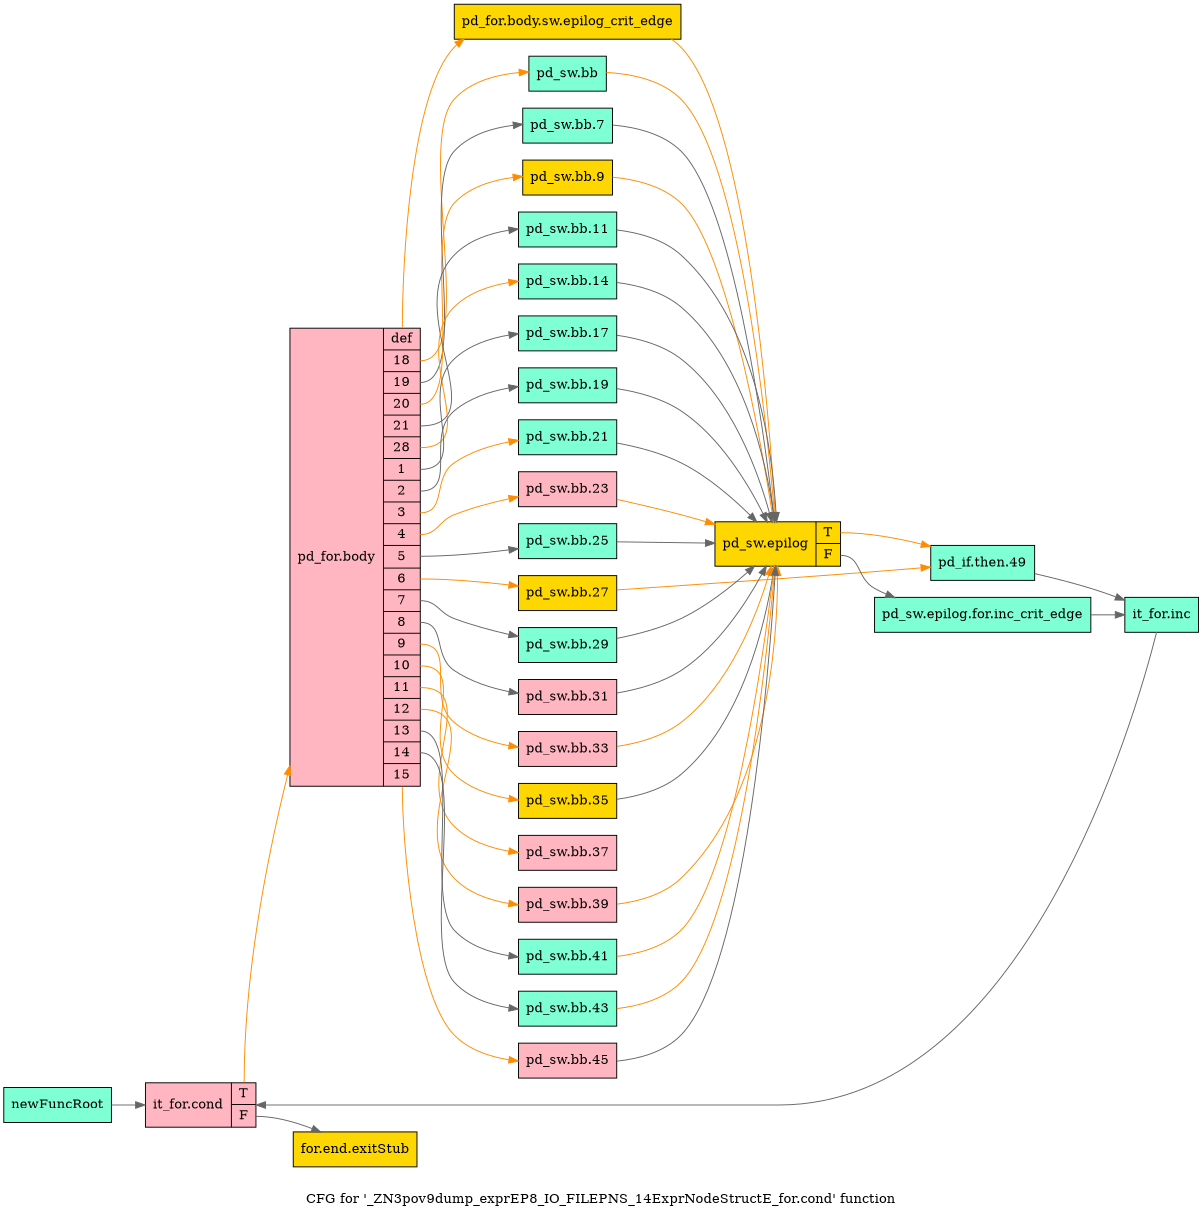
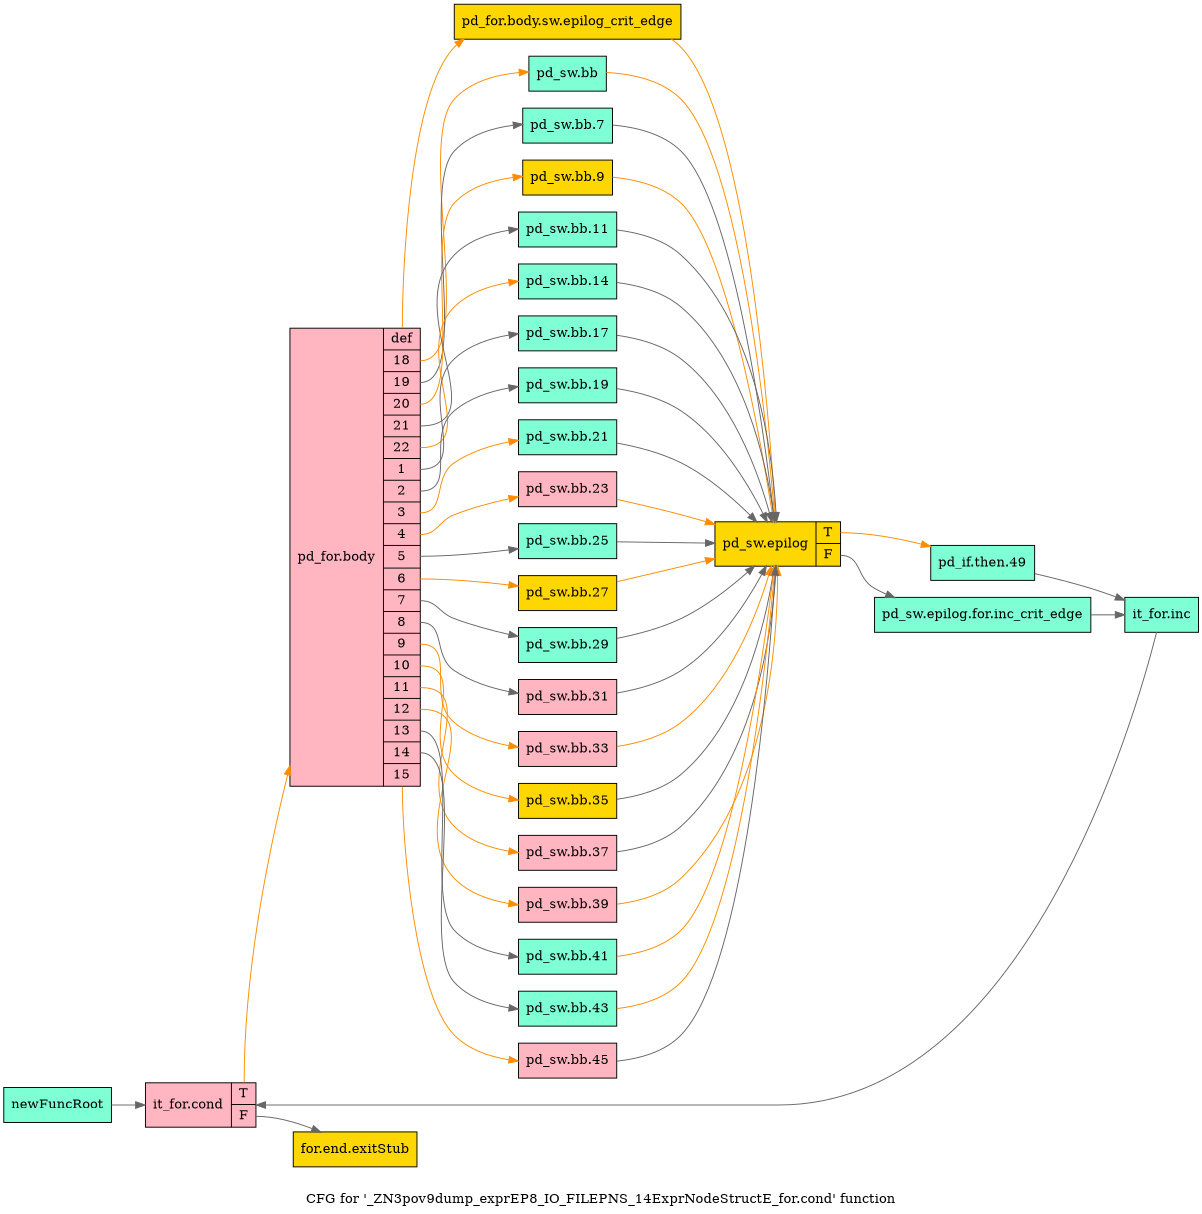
(402, 447) -> (402, 447)
(784, 578) -> (661, 571)
none -> (738, 742)
